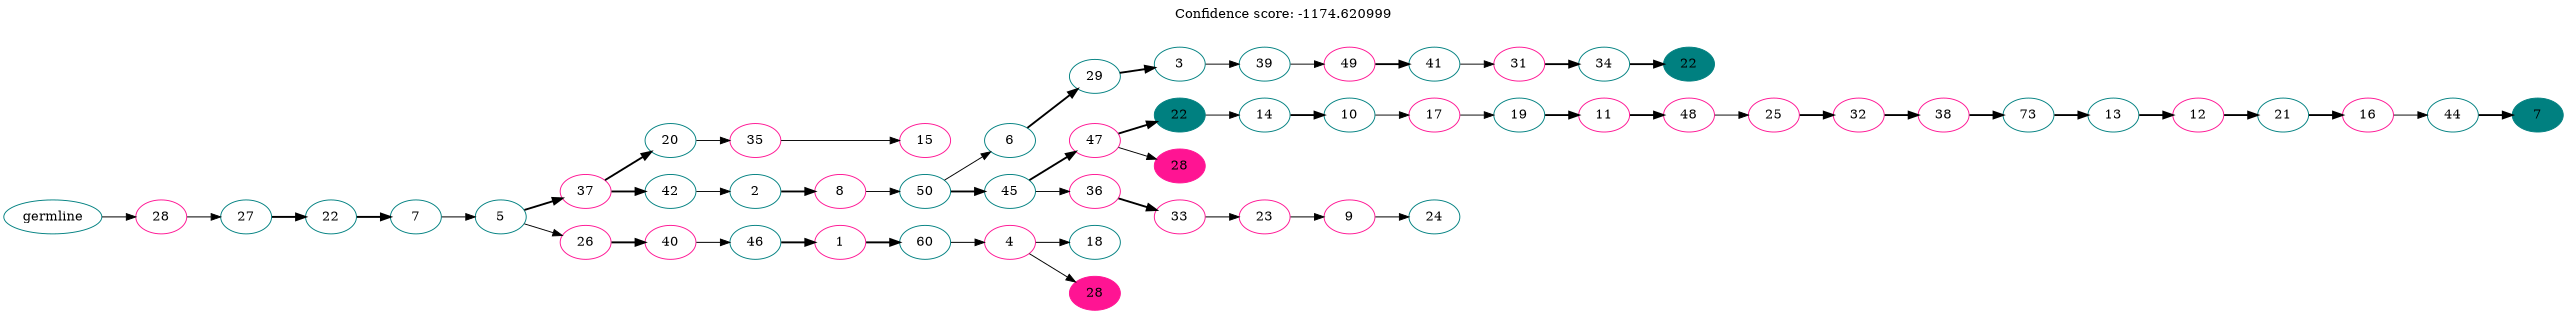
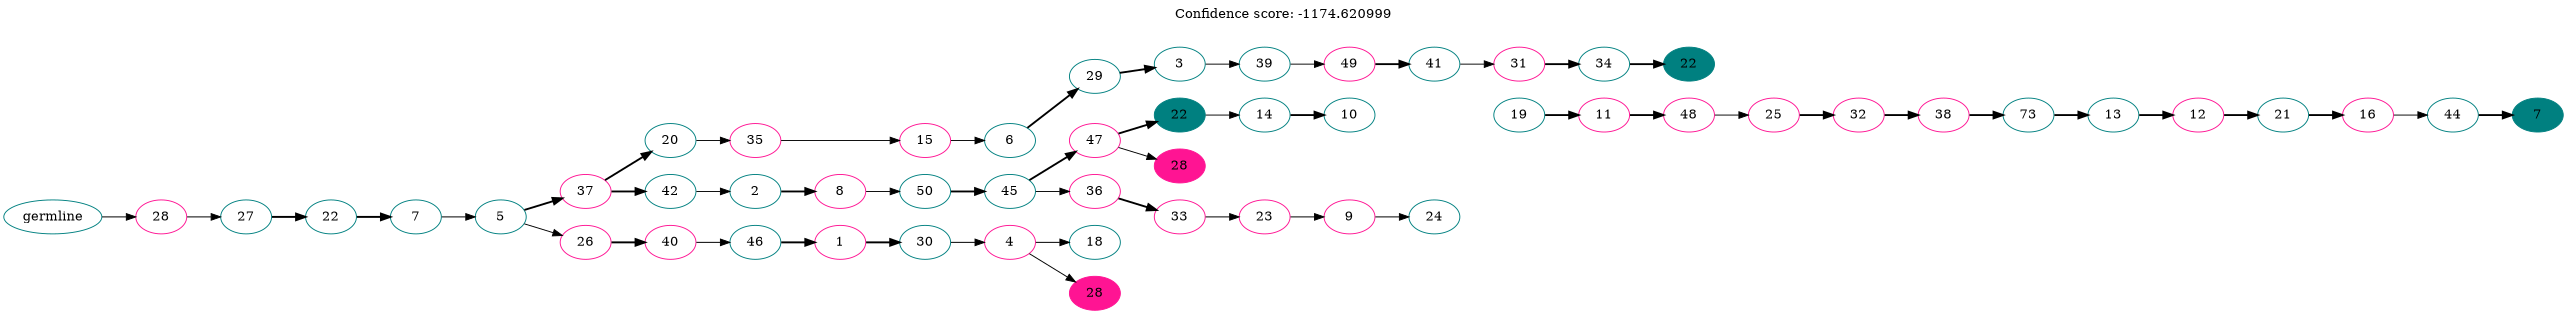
(1434, 115) -> none
(963, 168) -> (963, 141)
(925, 242) -> (925, 242)
